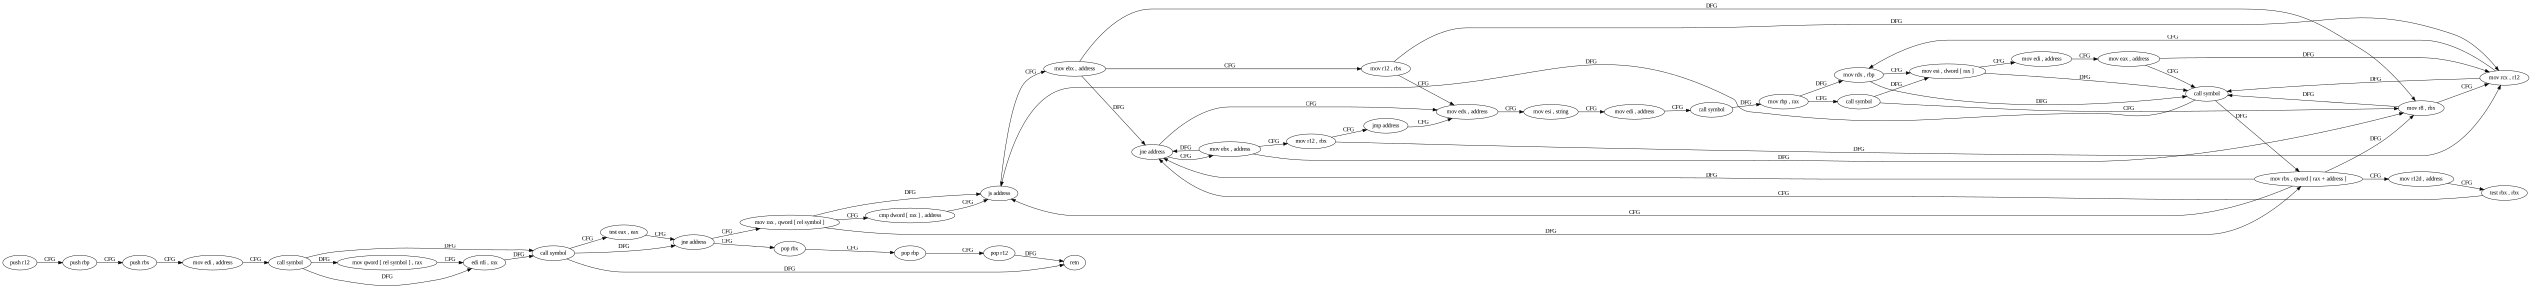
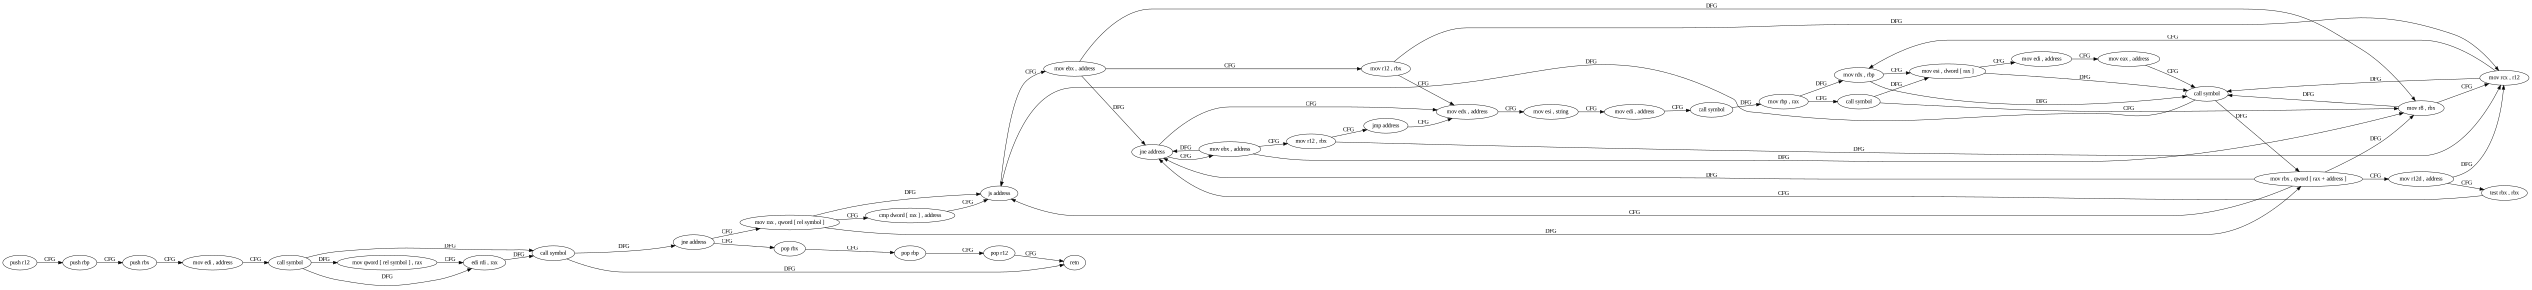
(2323, 58) -> (2491, 142)
(624, 232) -> none
(1031, 254) -> (1031, 254)
